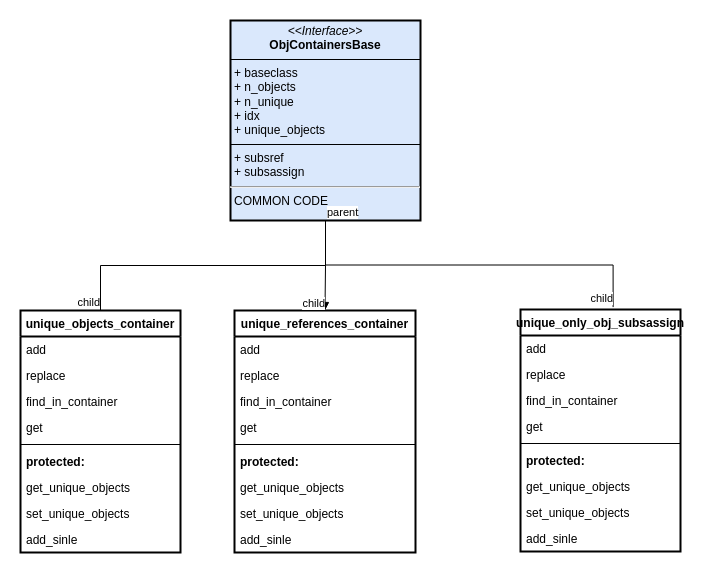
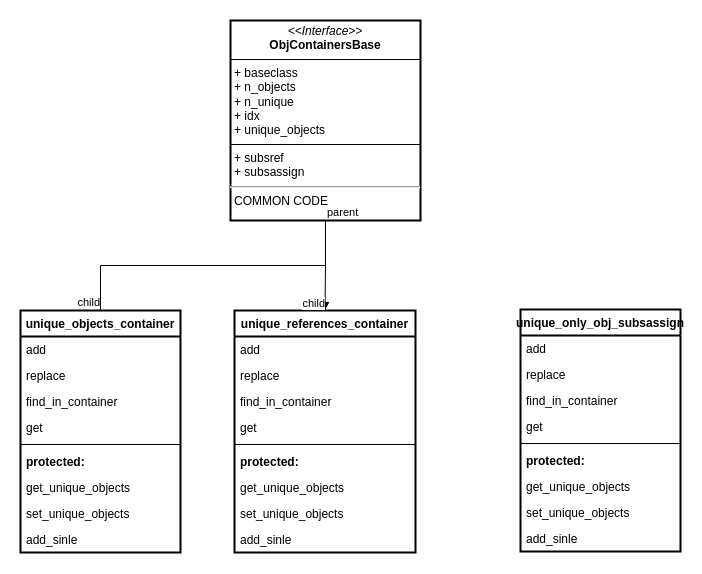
(326, 121) -> (326, 121)
(491, 265) -> none
